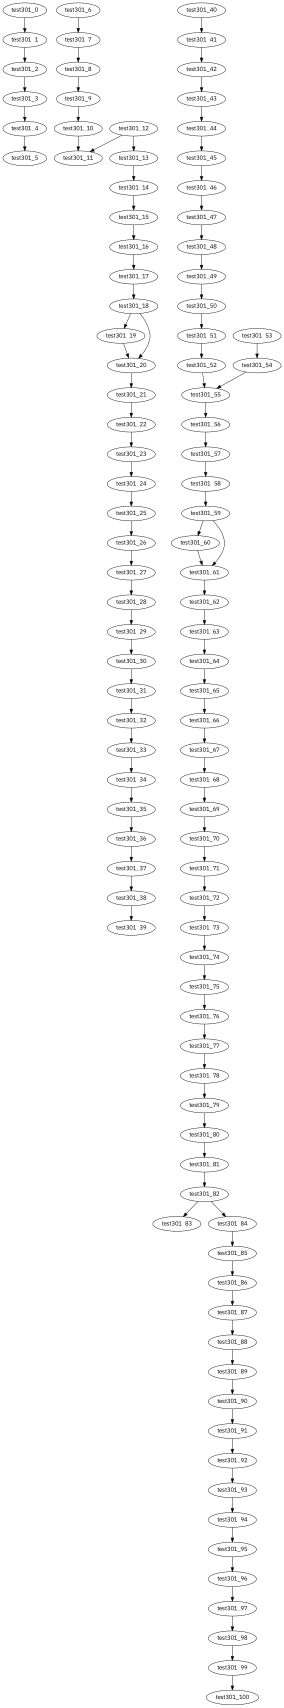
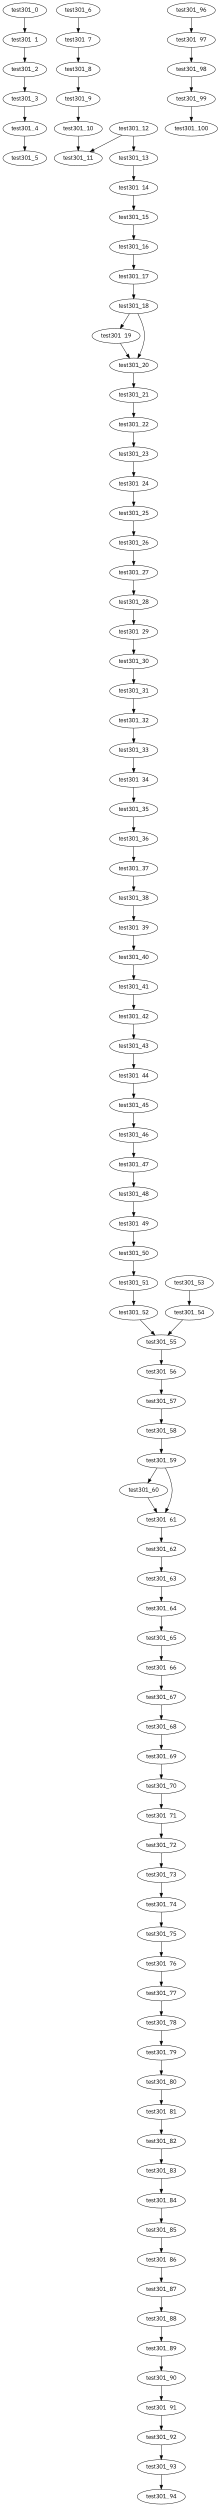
none -> (134, 941)
(217, 1208) -> (161, 2184)
(232, 1549) -> none
